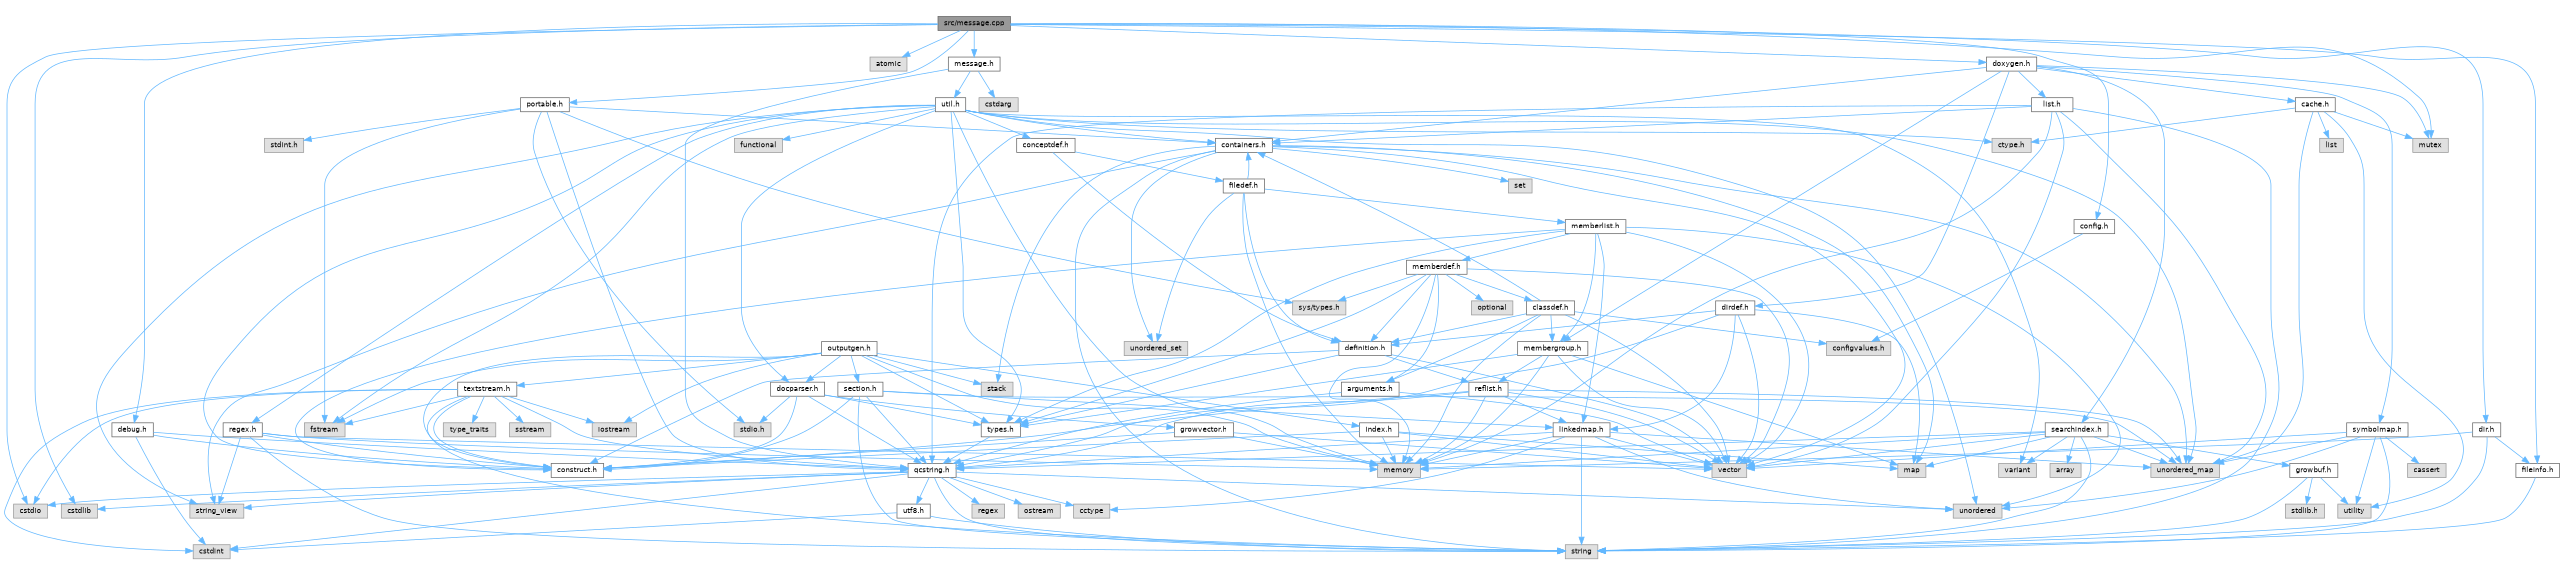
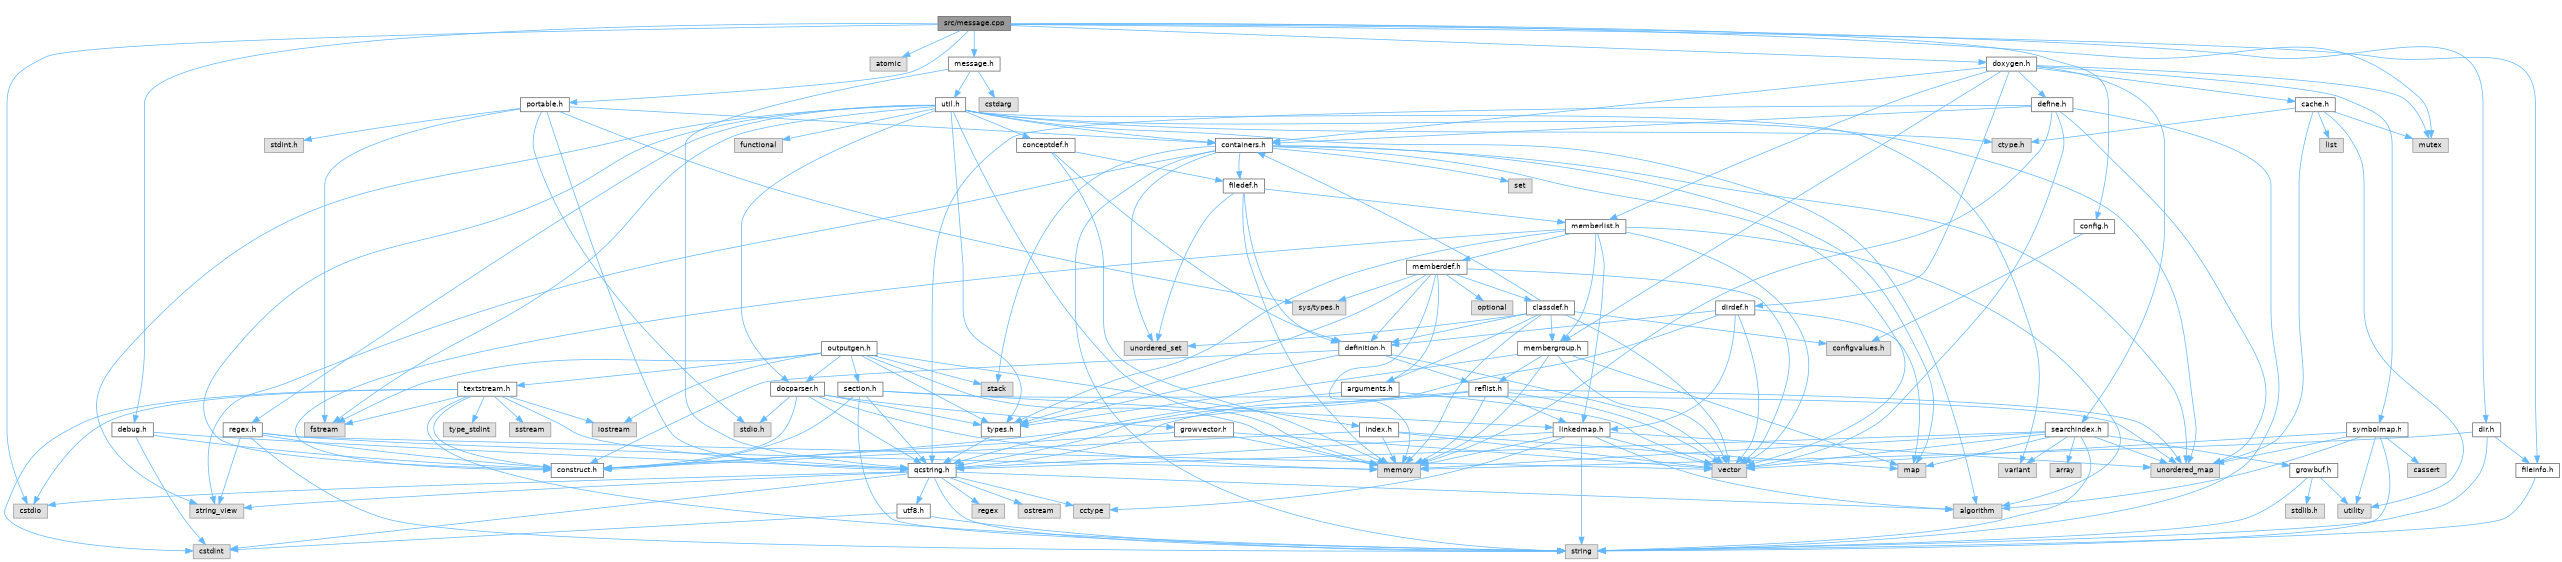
(2052, 105) -> (2052, 105)
none -> (1791, 141)
(1249, 169) -> (1239, 162)
none -> (1361, 333)
none -> (1132, 367)
(448, 384) -> none
(470, 430) -> (470, 430)
none -> (966, 435)
(79, 511) -> none
(1978, 511) -> (1978, 511)
